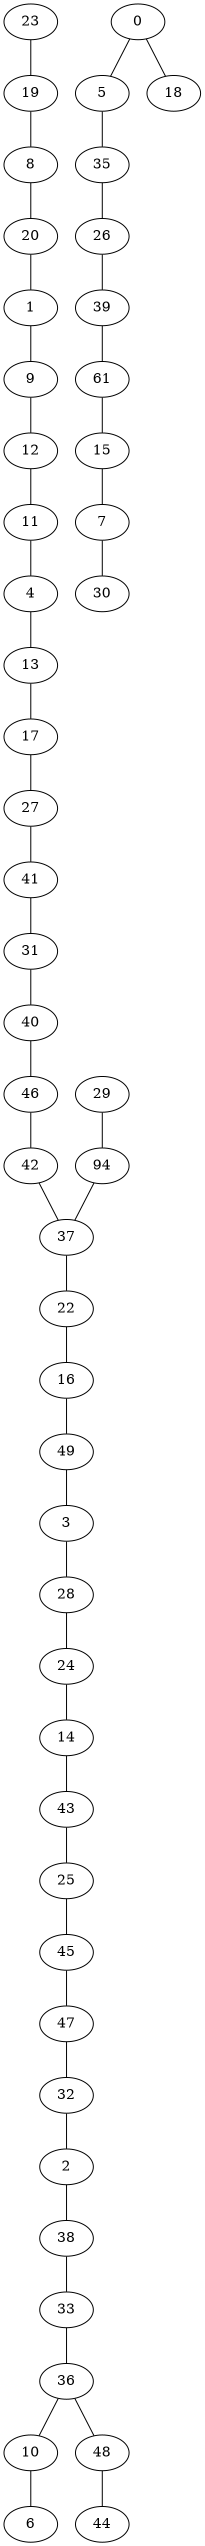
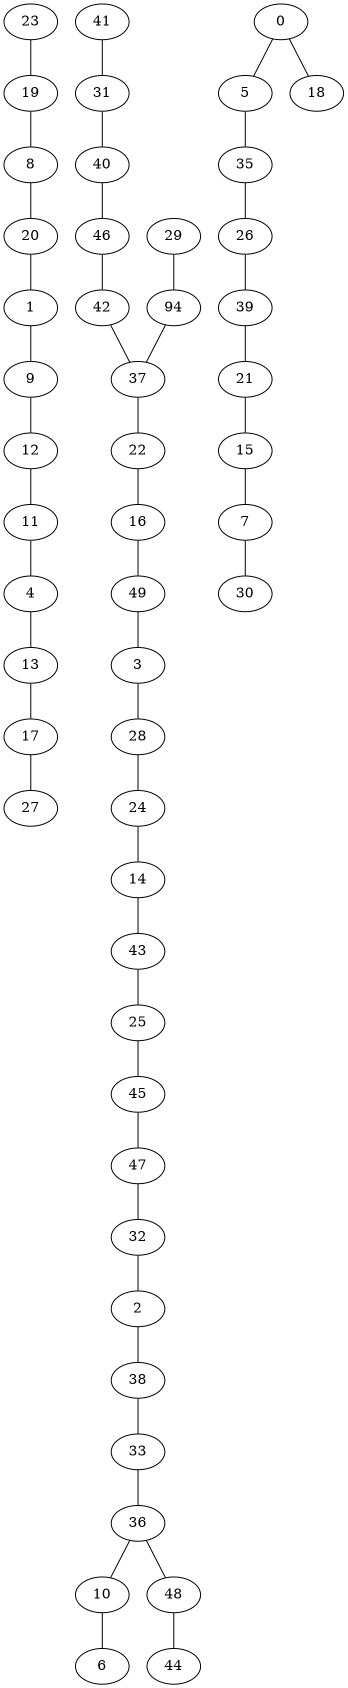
(102, 379) -> (245, 379)
(31, 844) -> none
